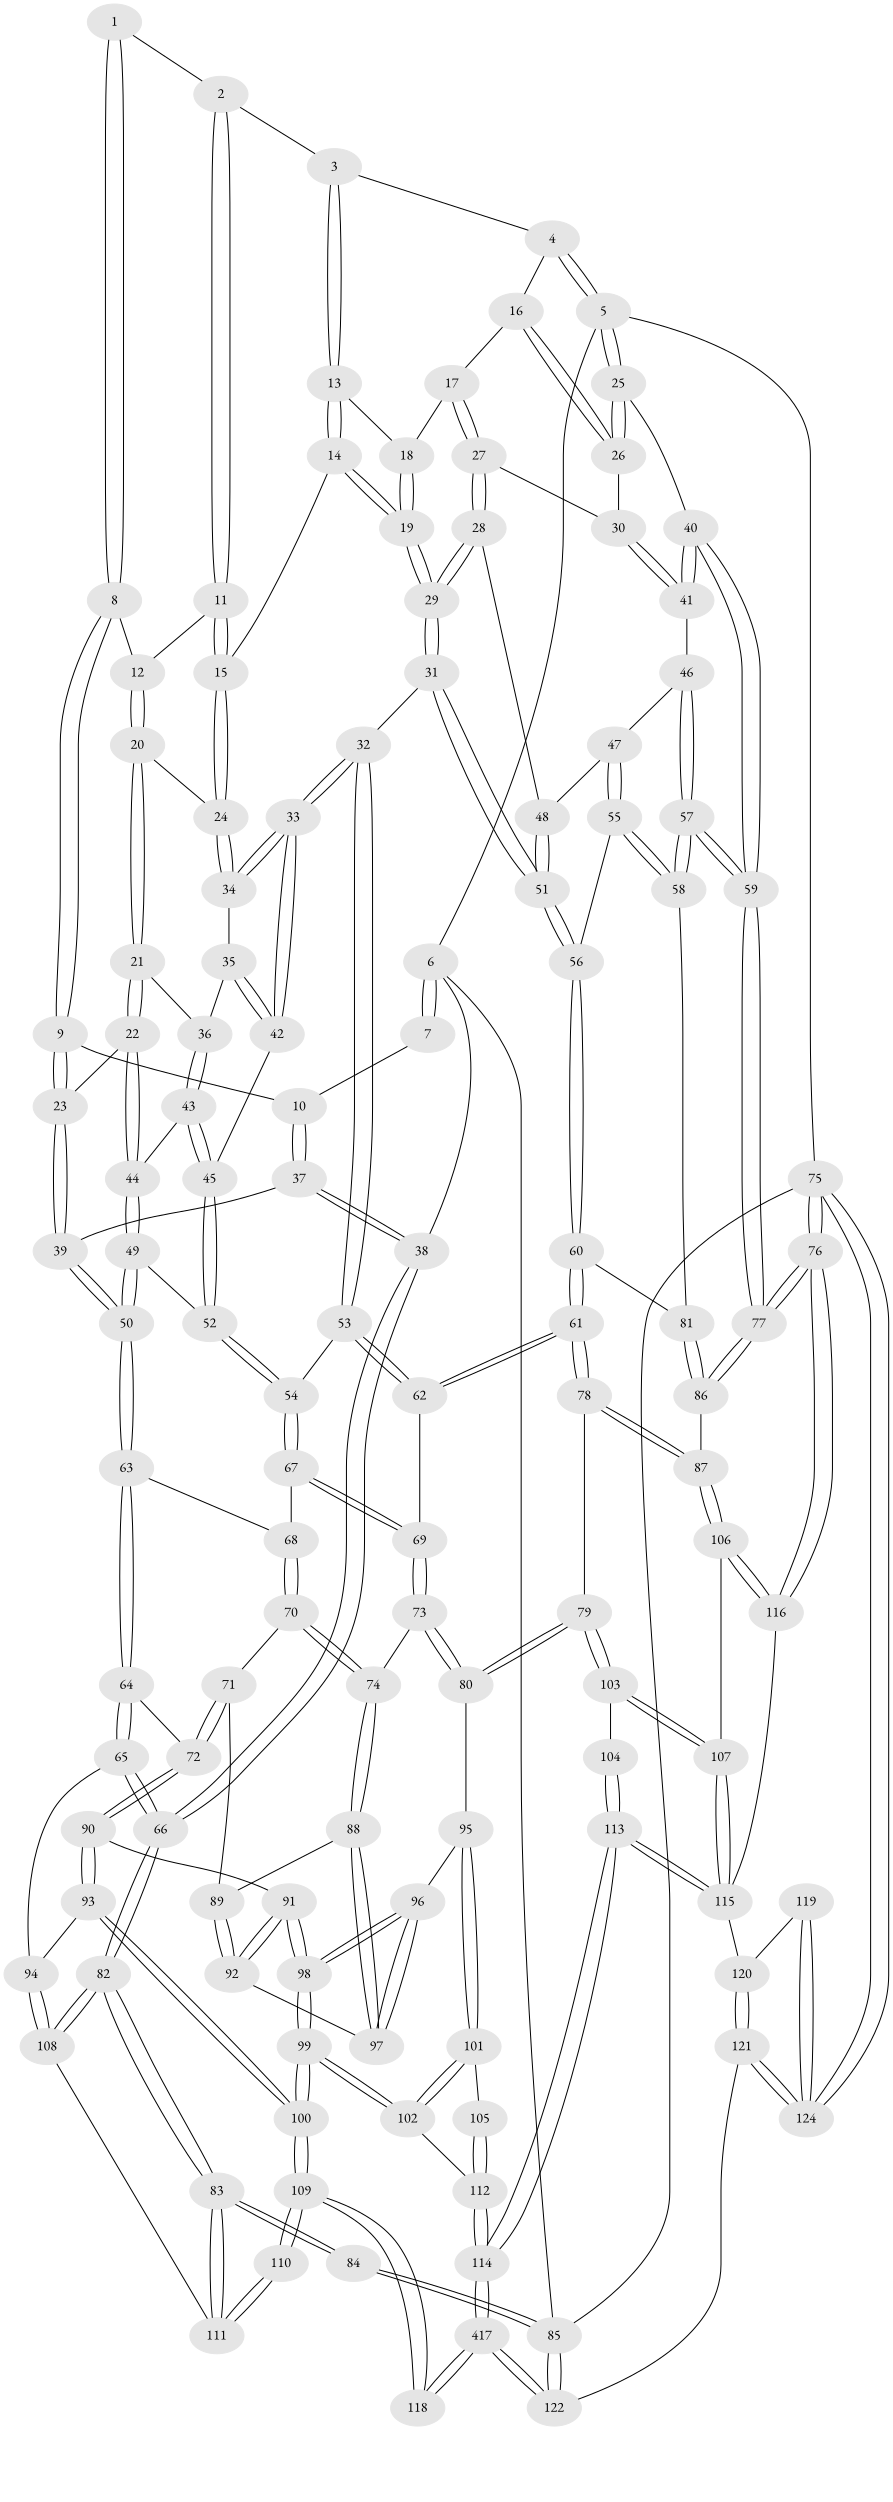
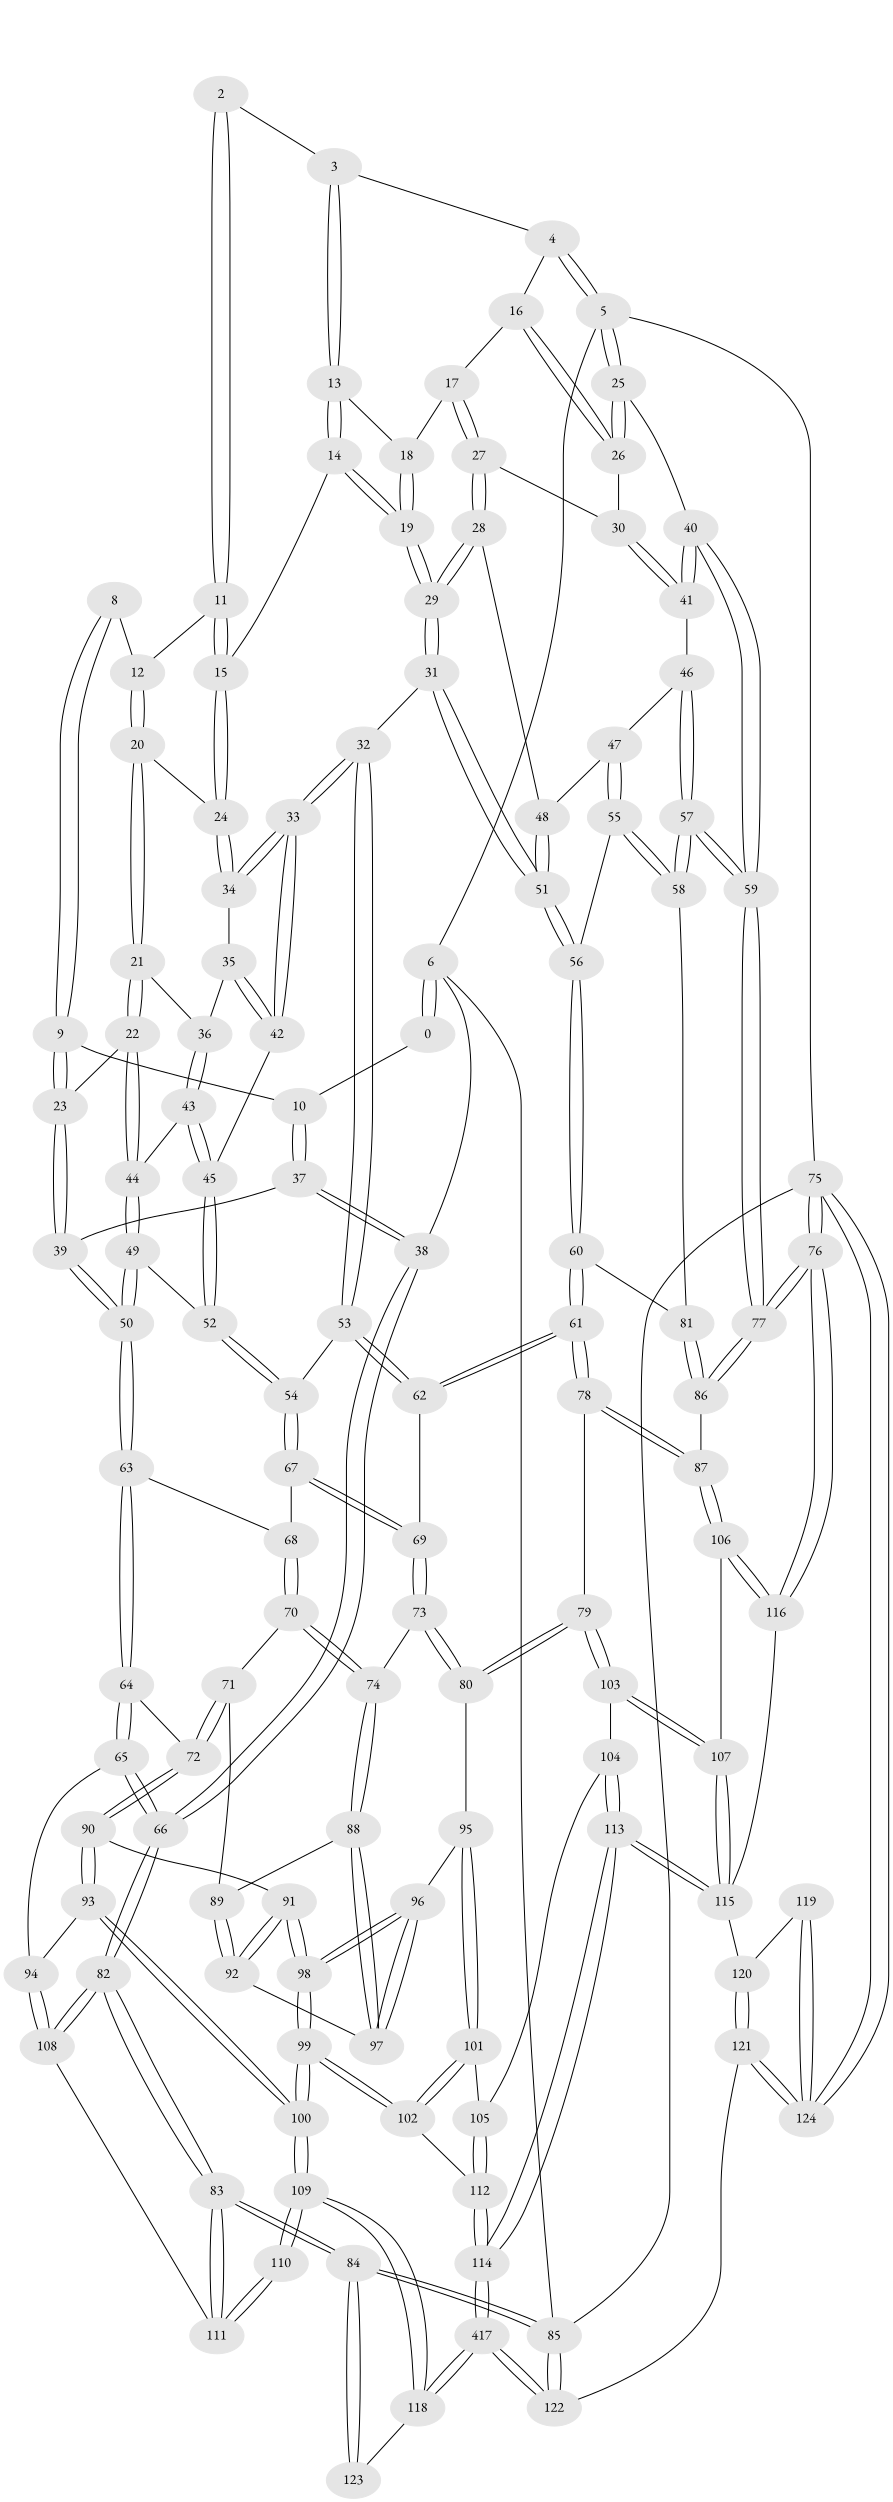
(114, 22) -> none
(428, 1034) -> (428, 1034)
none -> (544, 1938)
none -> (353, 2480)
